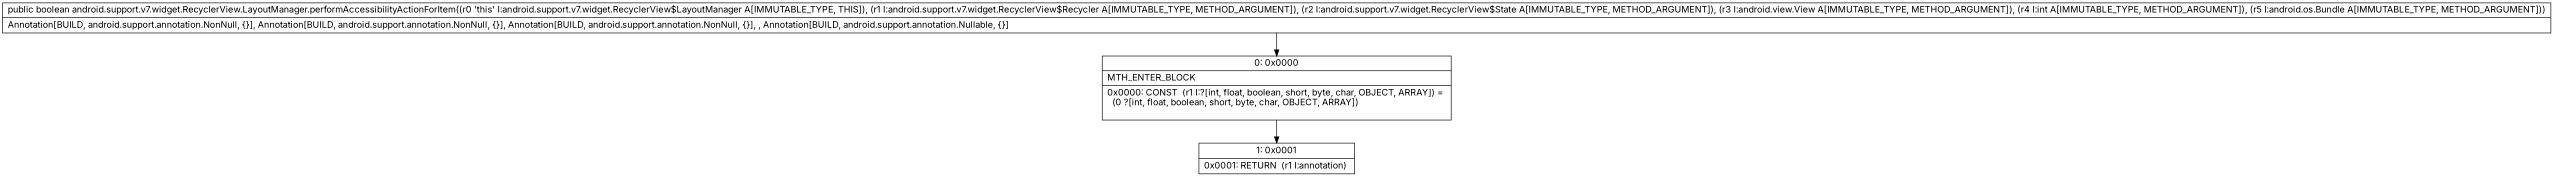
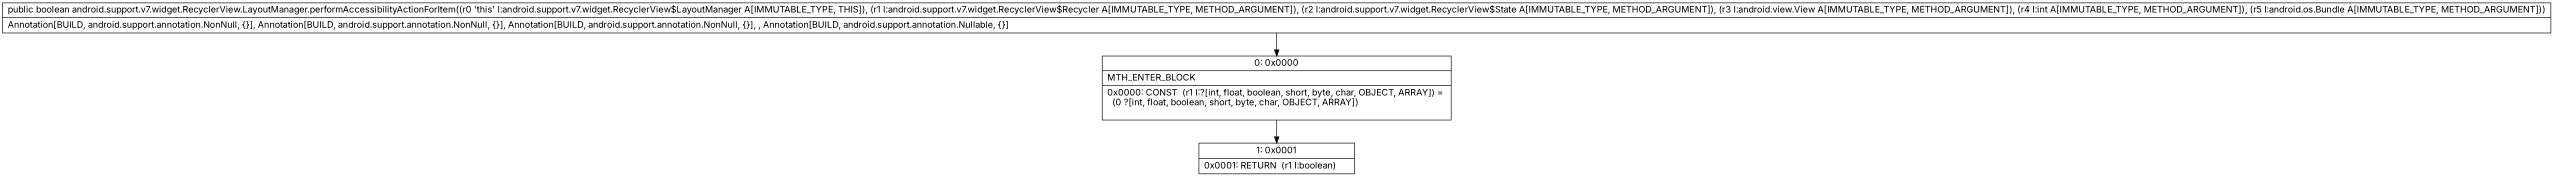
(1277, 166) -> (1272, 166)
